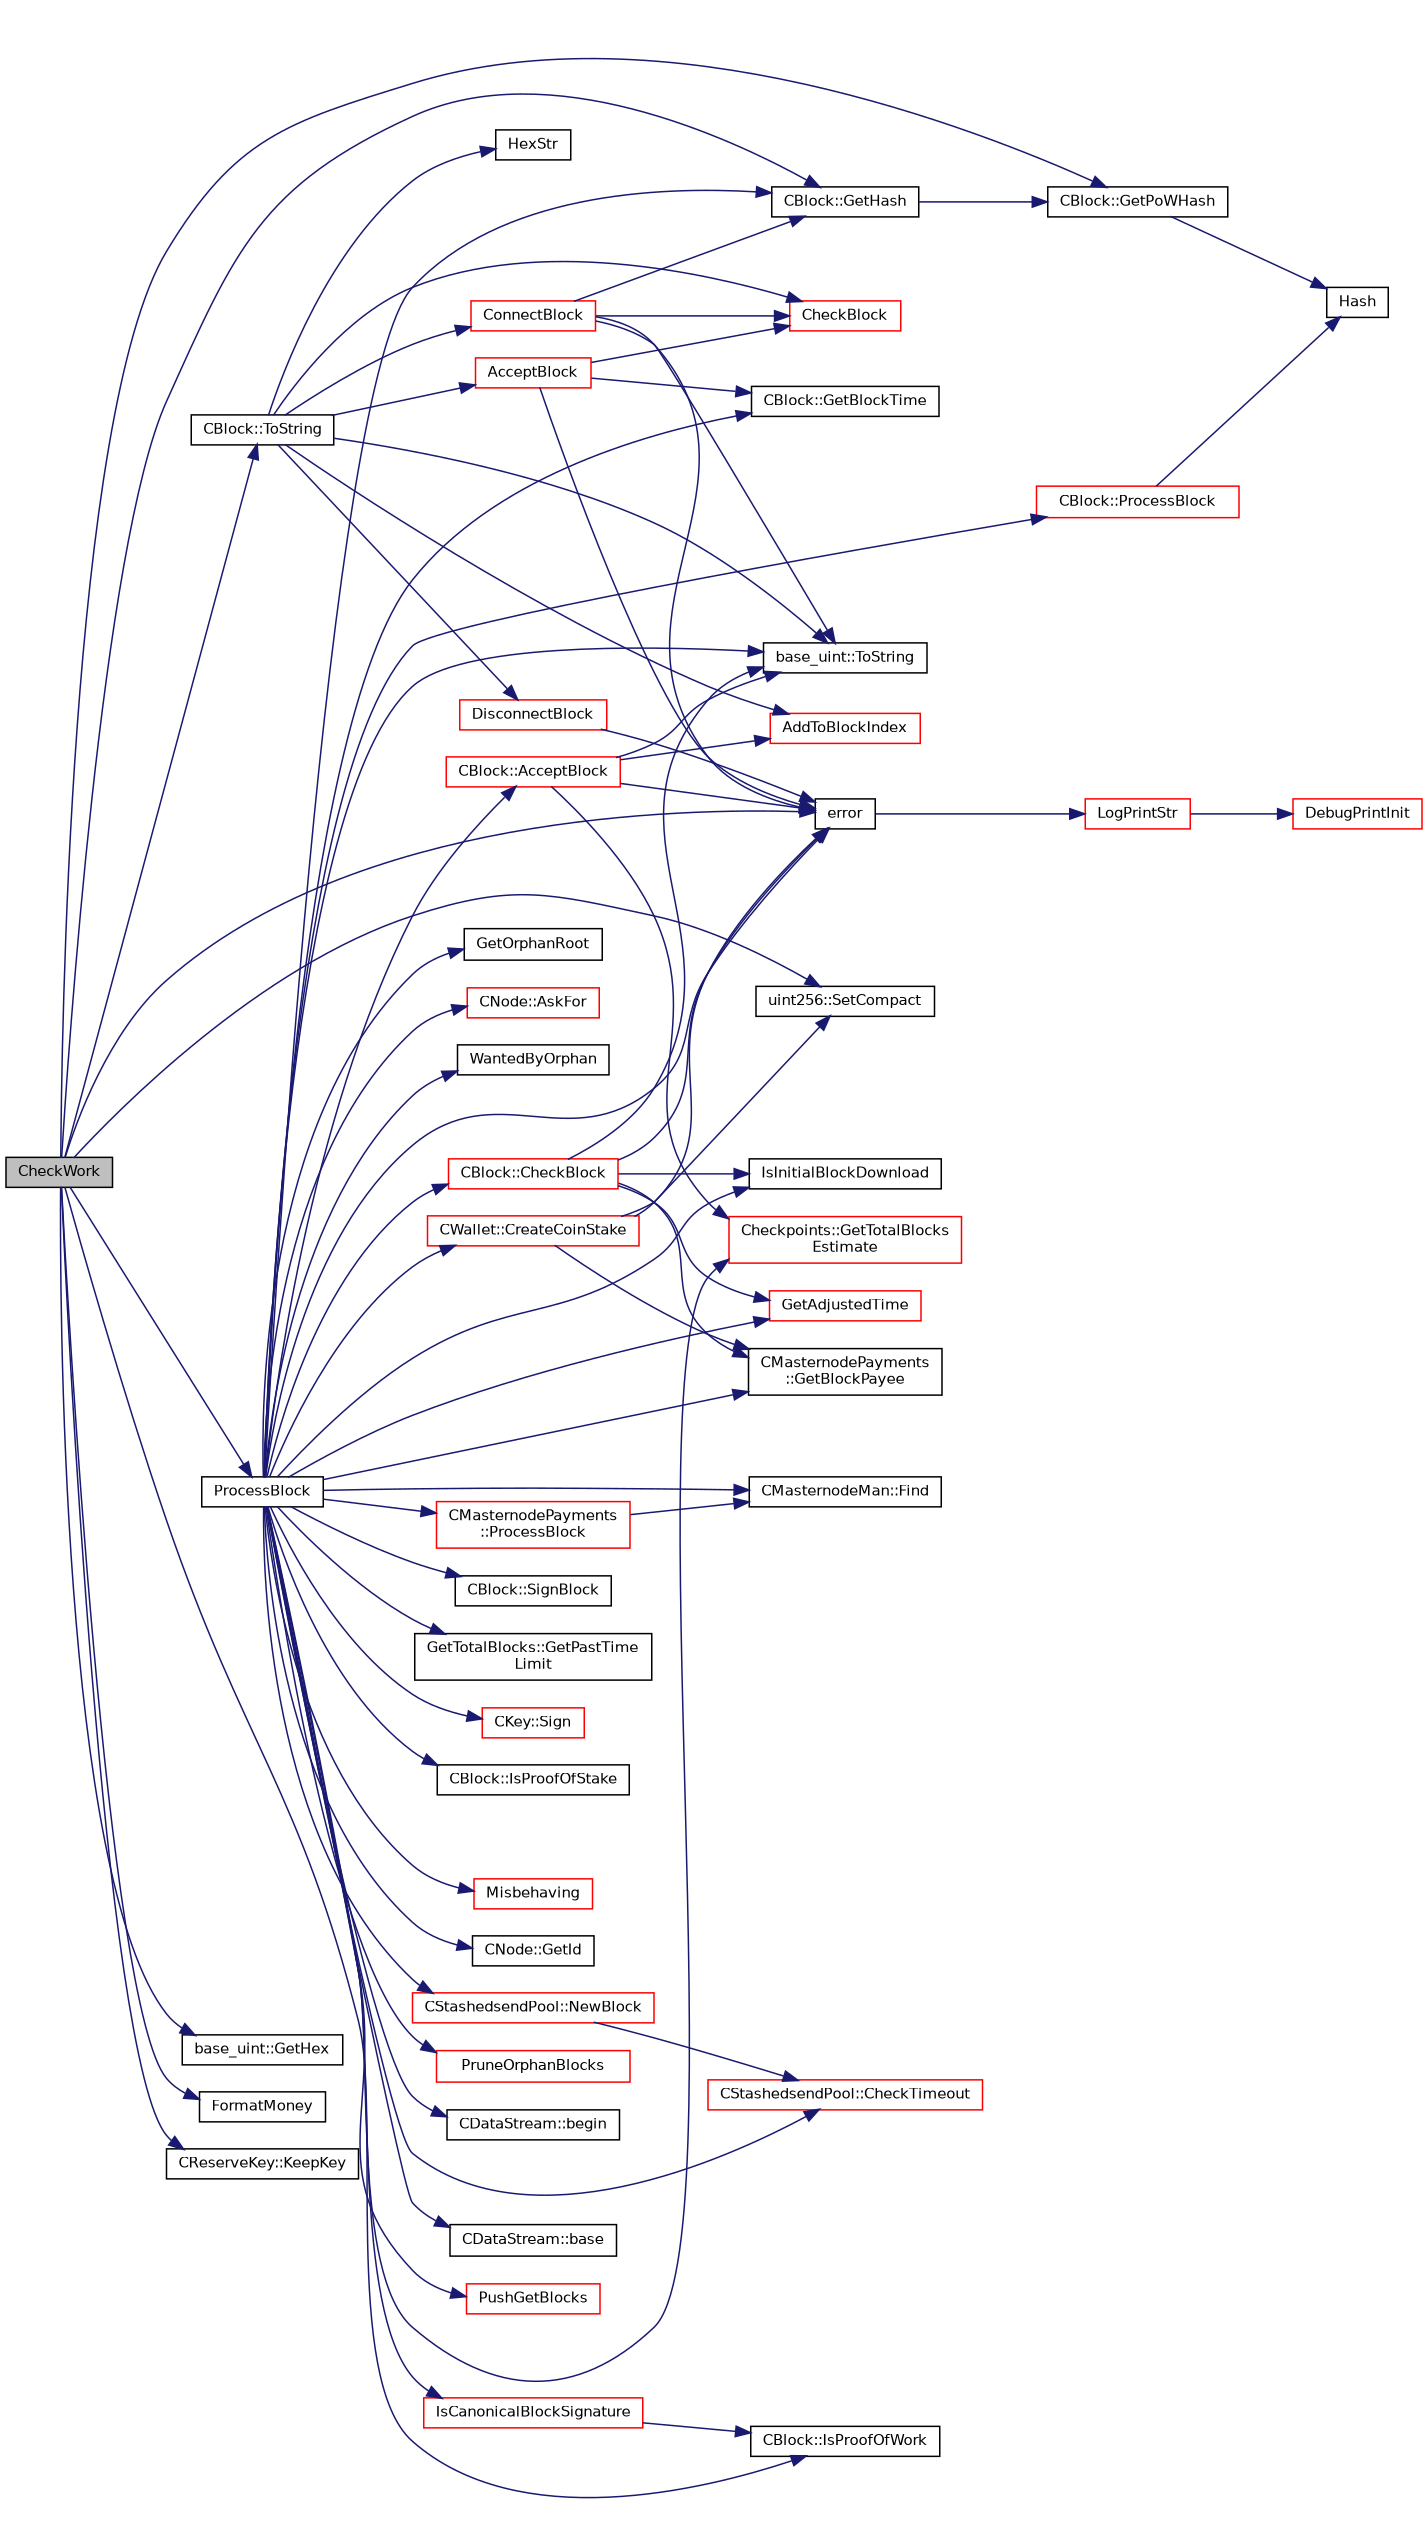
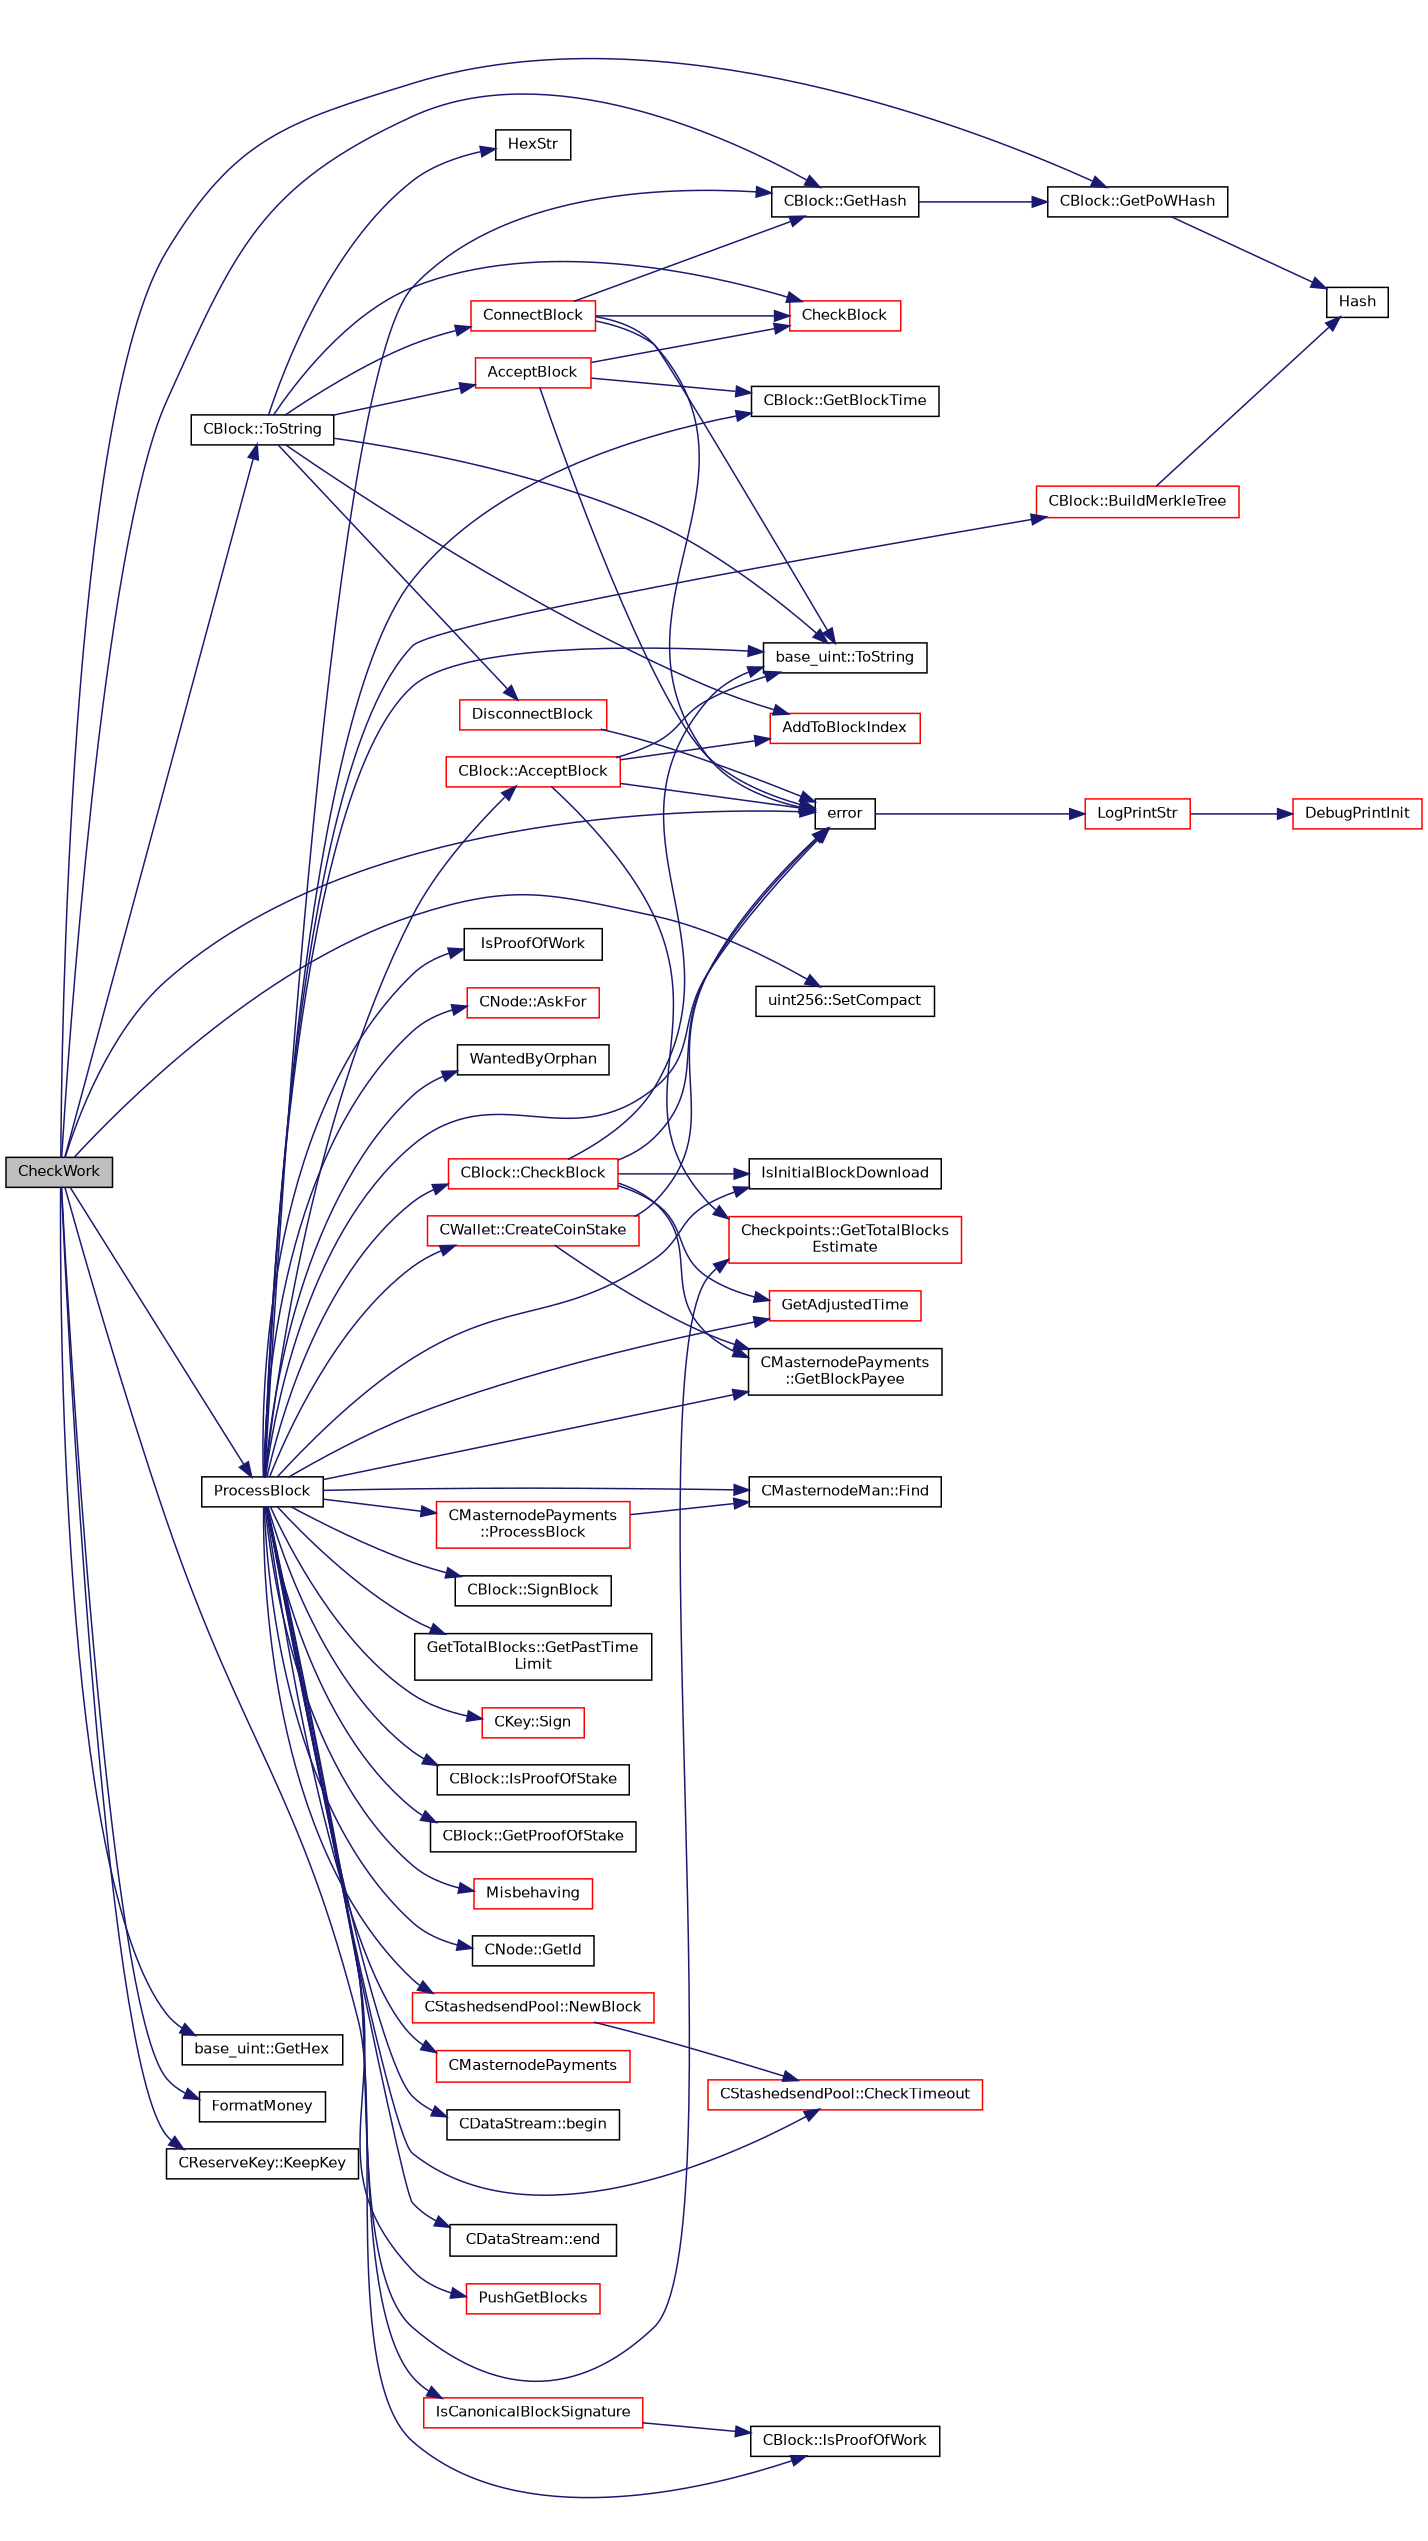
(1138, 502) -> (1138, 502)
(533, 944) -> (533, 944)
(725, 1128) -> none
none -> (533, 1837)
(533, 2066) -> (533, 2066)
(533, 2240) -> (533, 2240)
